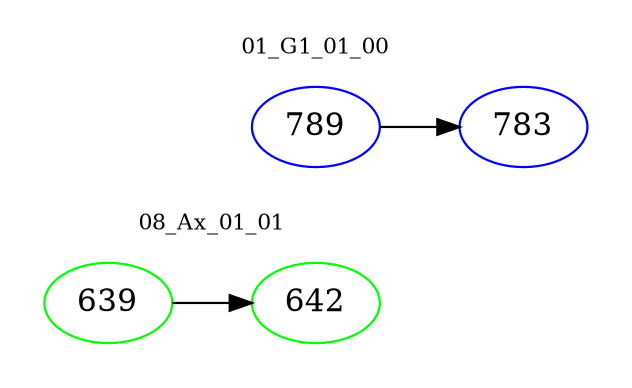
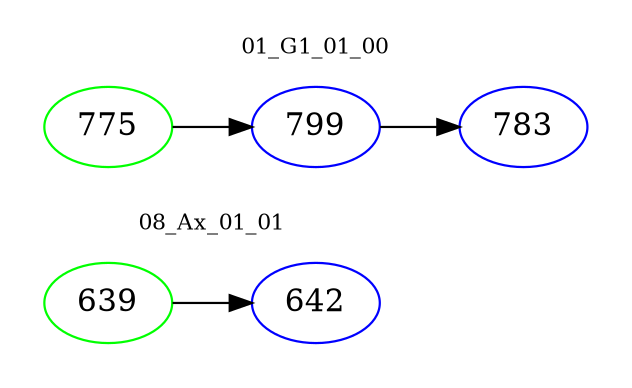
none -> (108, 127)
(316, 127) -> (316, 127)
(316, 303) -> (316, 303)
